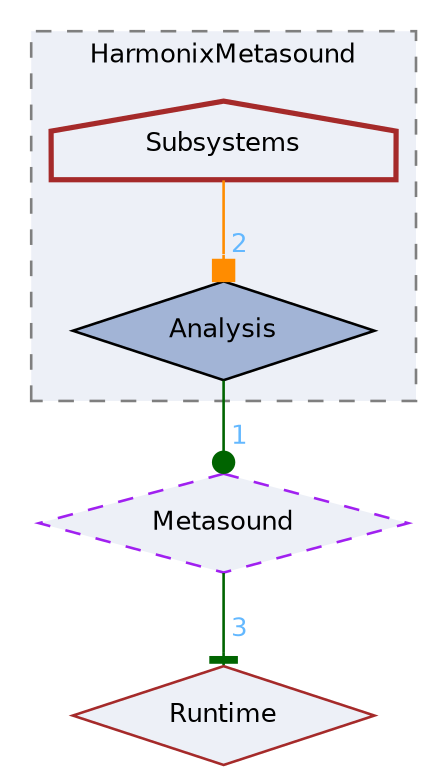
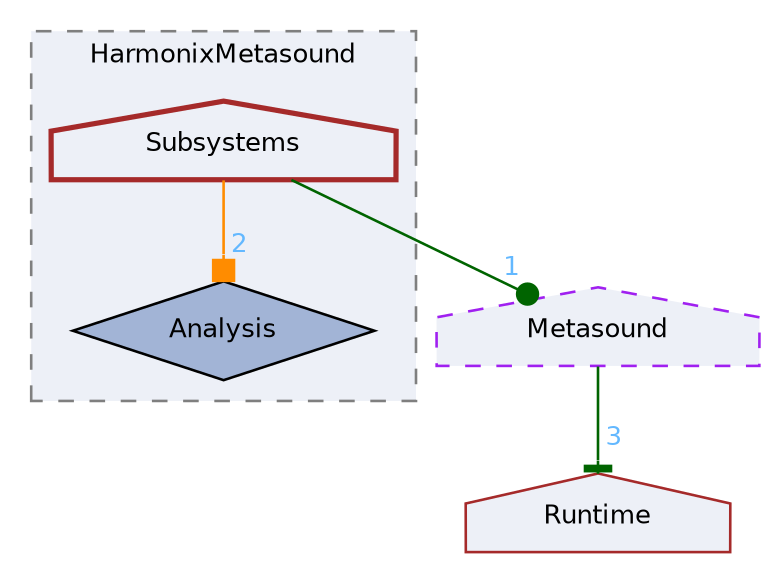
(224, 418) -> (399, 232)
(224, 523) -> (598, 331)
(224, 716) -> (598, 517)
